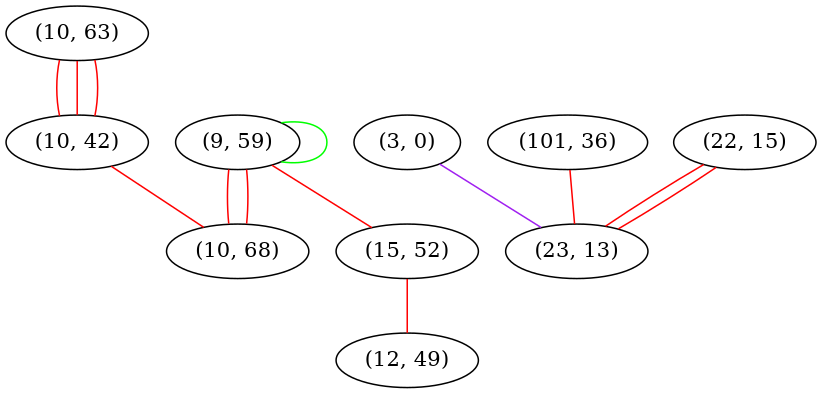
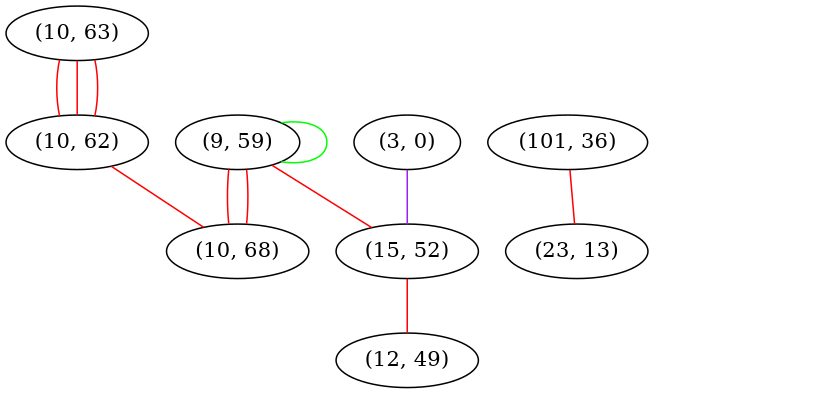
(77, 142) -> (77, 142)
(745, 142) -> none
(490, 196) -> (407, 197)
